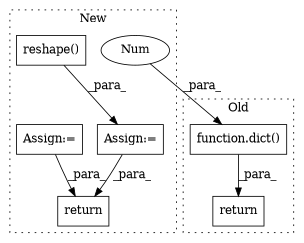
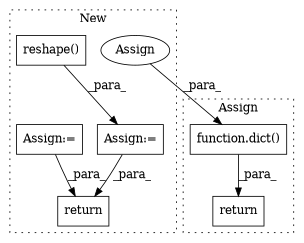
(135, 50) -> (135, 50)
(238, 108) -> (238, 108)
